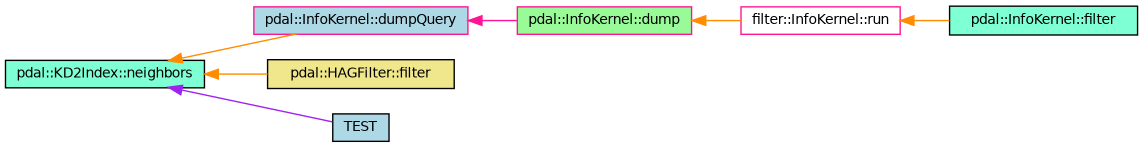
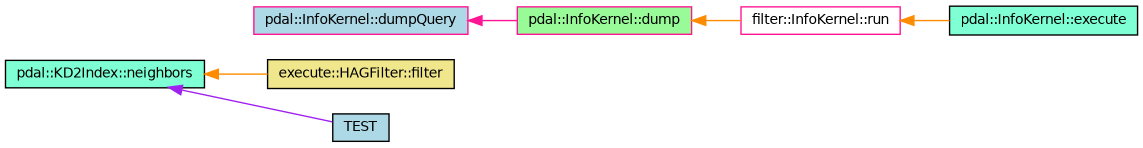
(1044, 21) -> (1044, 21)
(240, 46) -> none
(361, 74) -> (361, 74)
